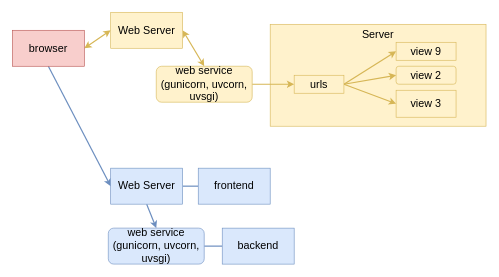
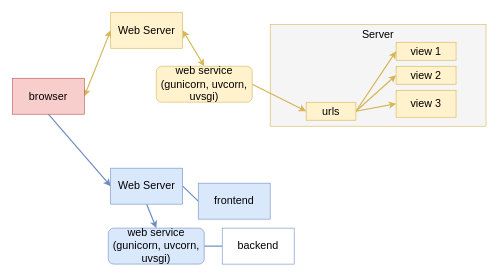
(48, 48) -> (48, 96)
(426, 51) -> (426, 51)
(378, 75) -> (378, 75)
(426, 75) -> (426, 75)
(319, 84) -> (331, 111)
(234, 186) -> (234, 201)
(258, 246) -> (258, 246)
